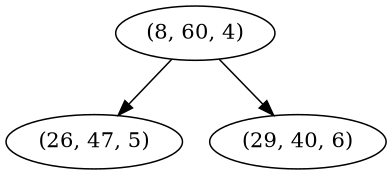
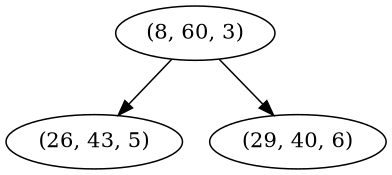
(195, 33) -> (195, 33)
(94, 142) -> (94, 142)
